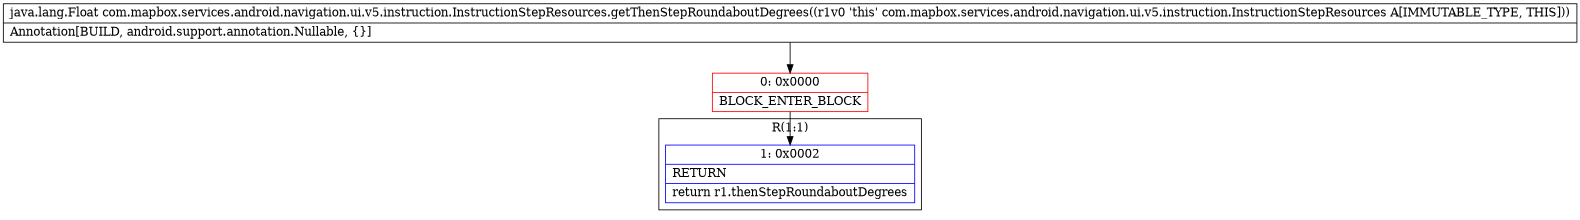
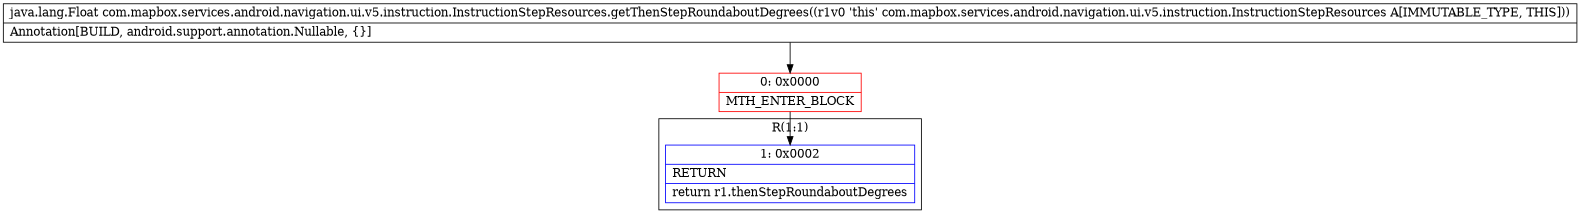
(790, 102) -> (790, 102)
